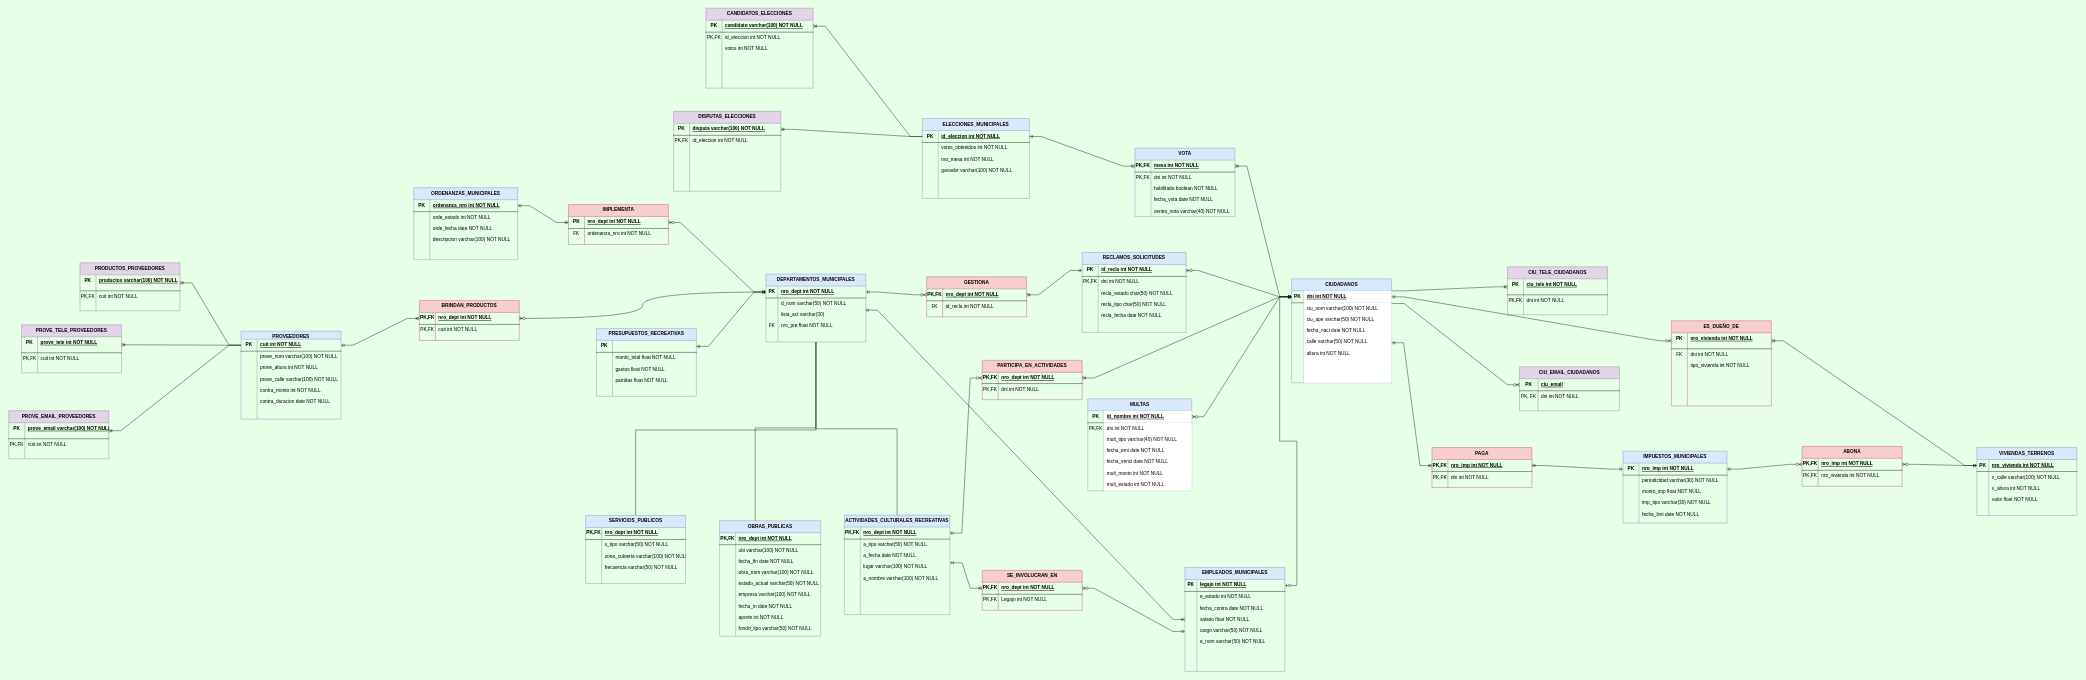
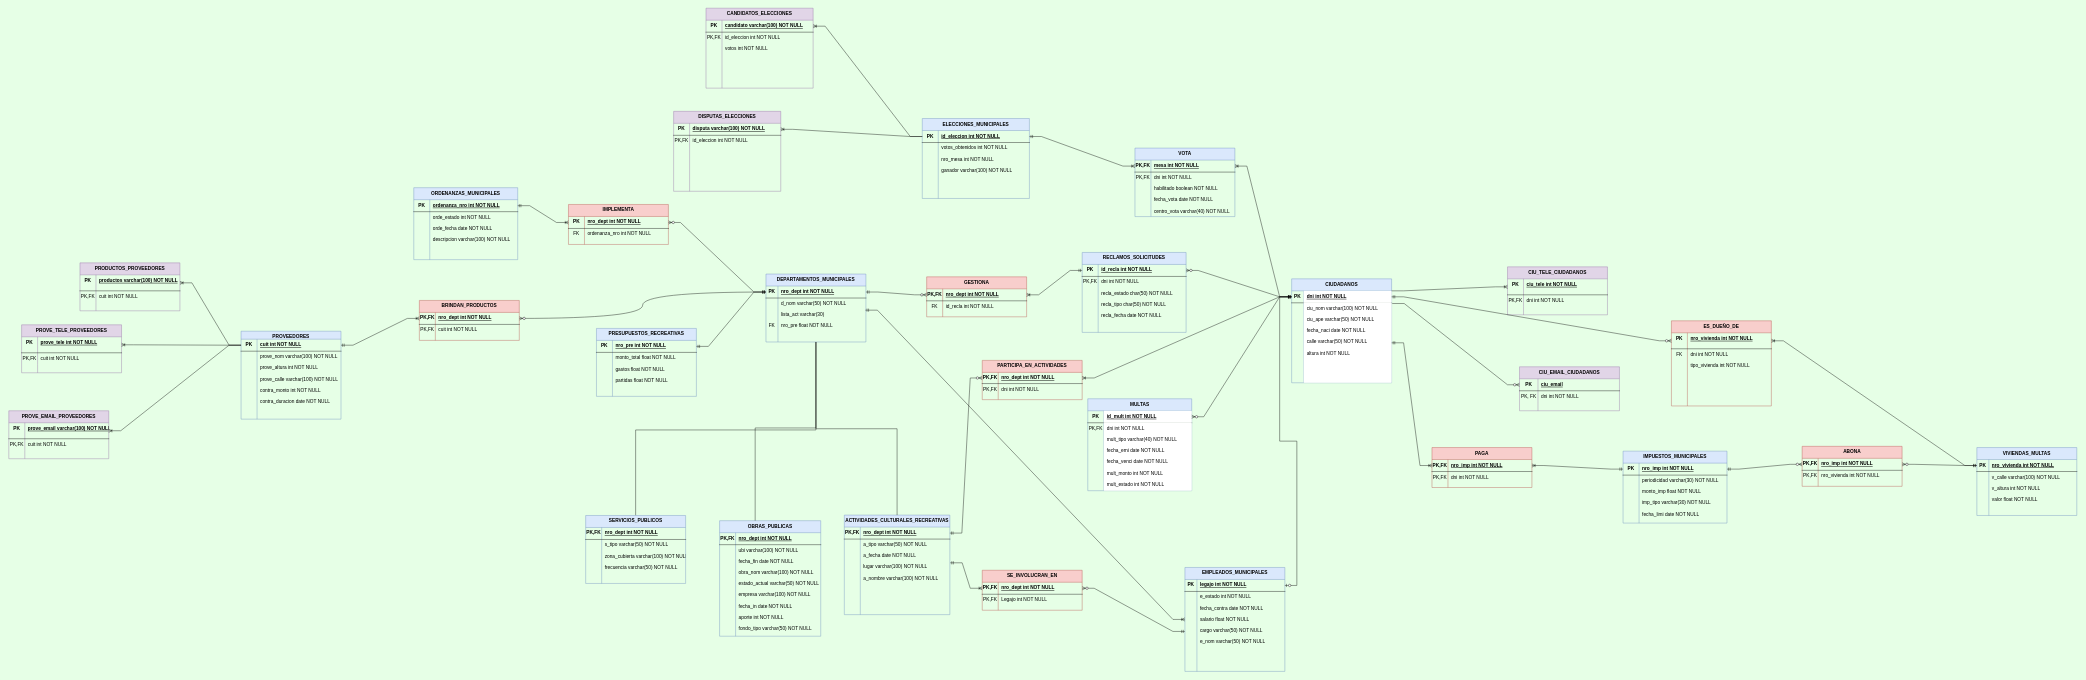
none -> (654, 347)
(1133, 416) -> (1130, 416)
(2027, 453) -> (2027, 453)
